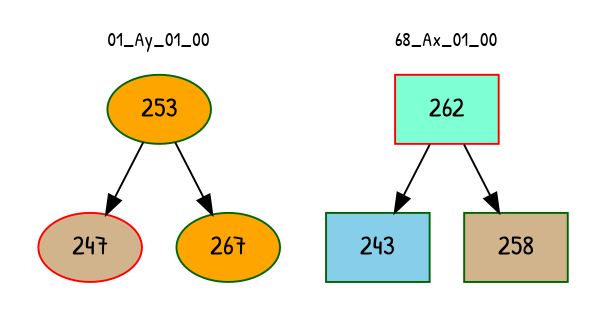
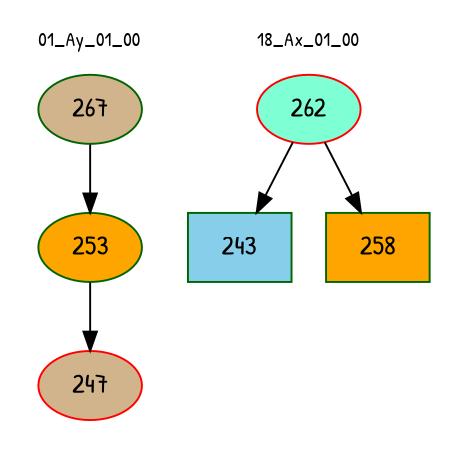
(447, 41) -> (309, 41)
(447, 109) -> (309, 109)
(189, 170) -> (90, 169)
(228, 247) -> (90, 109)
(516, 247) -> (378, 247)
